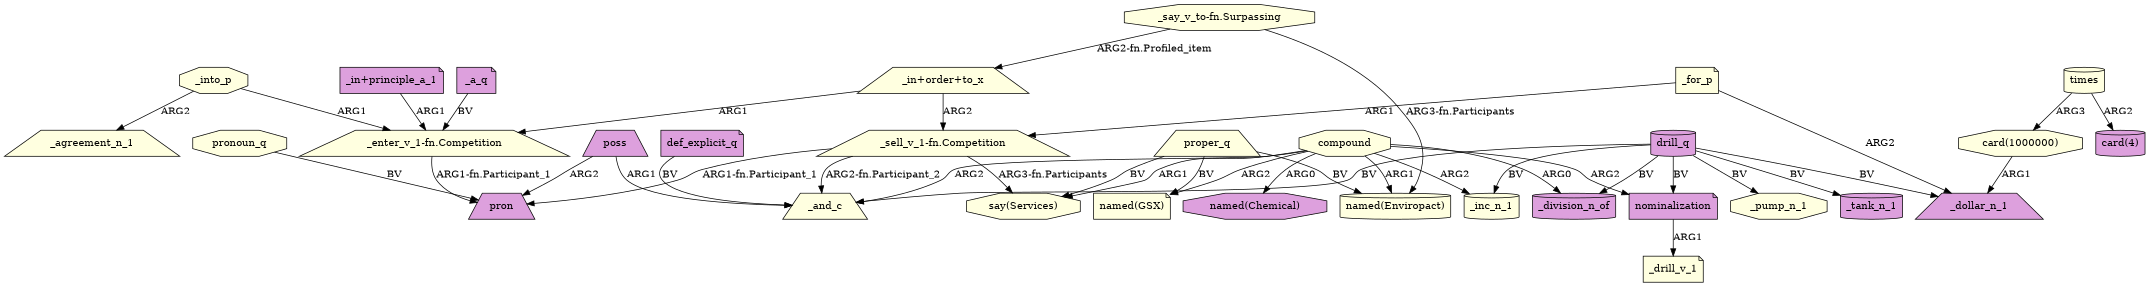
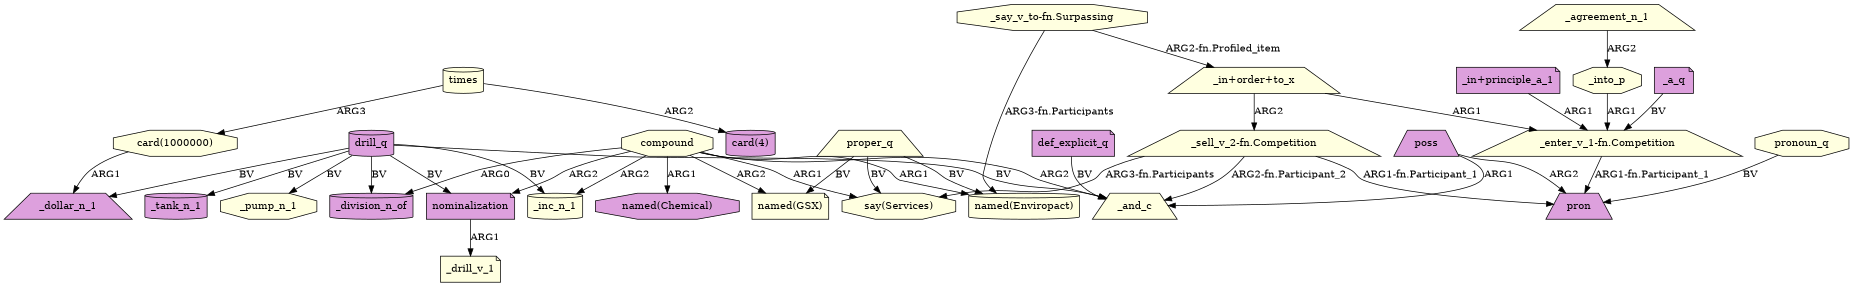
(1697, 80) -> none
(158, 109) -> (1607, 45)
(943, 143) -> (1254, 143)
(1301, 175) -> (682, 175)
